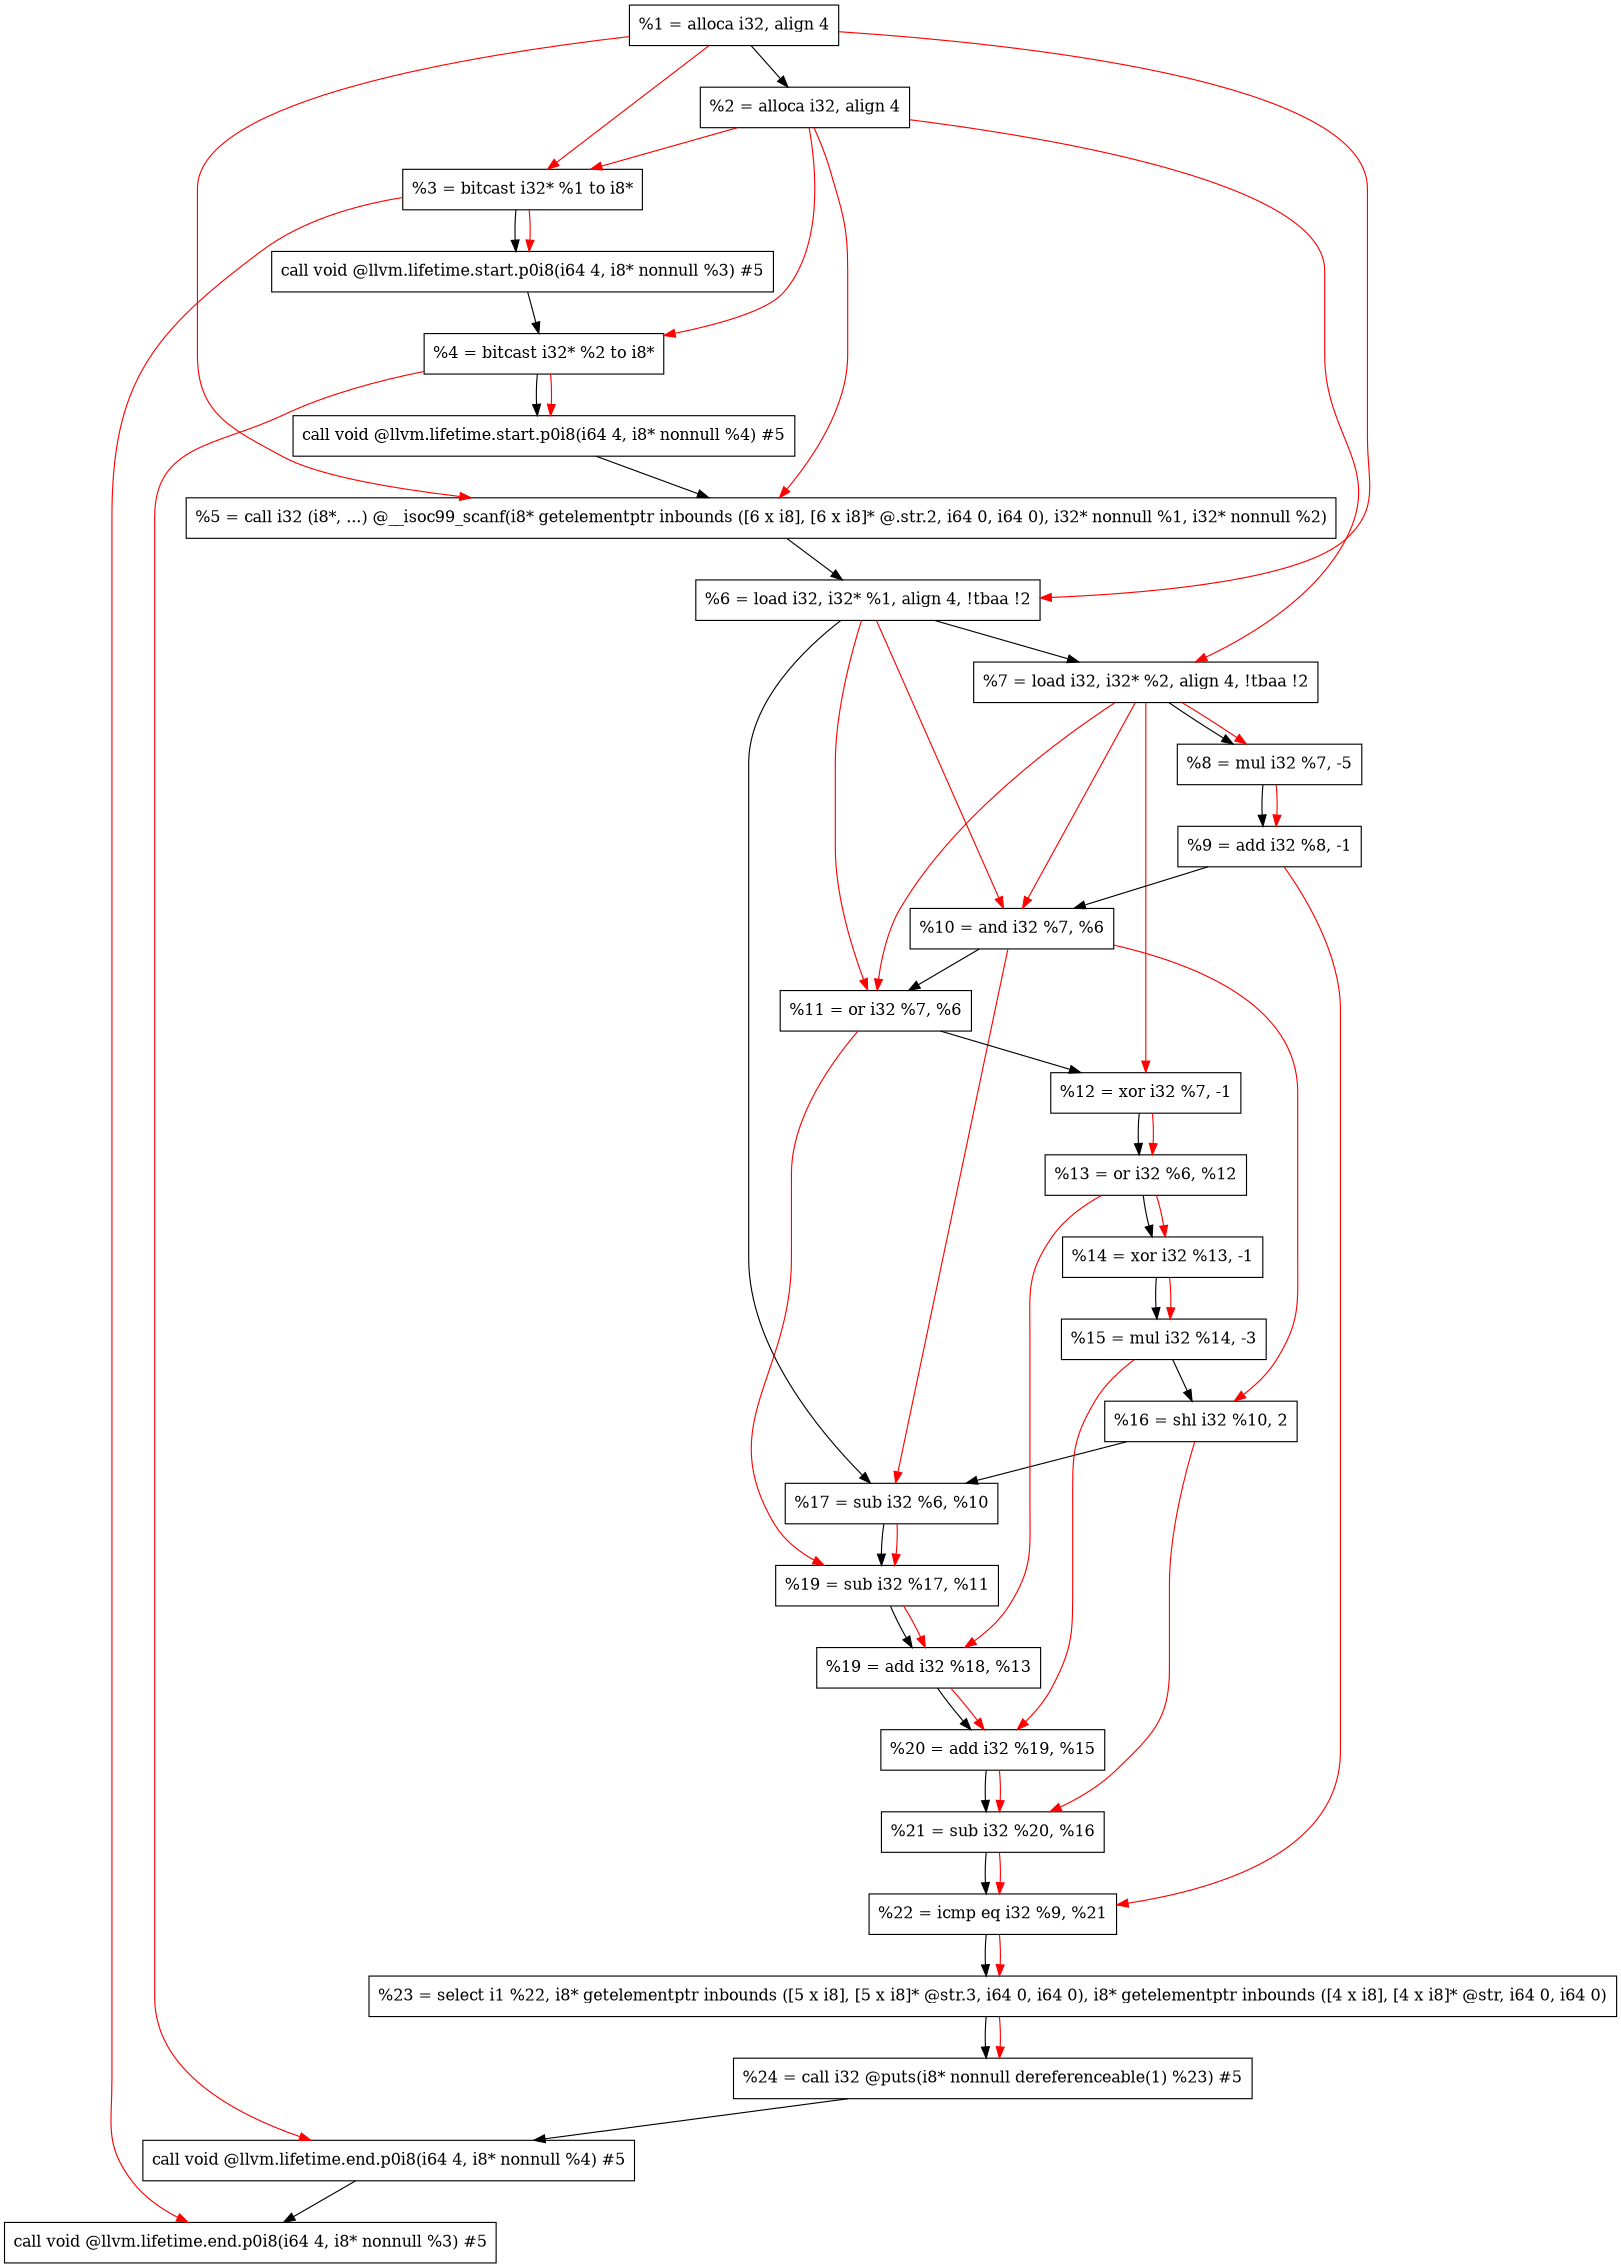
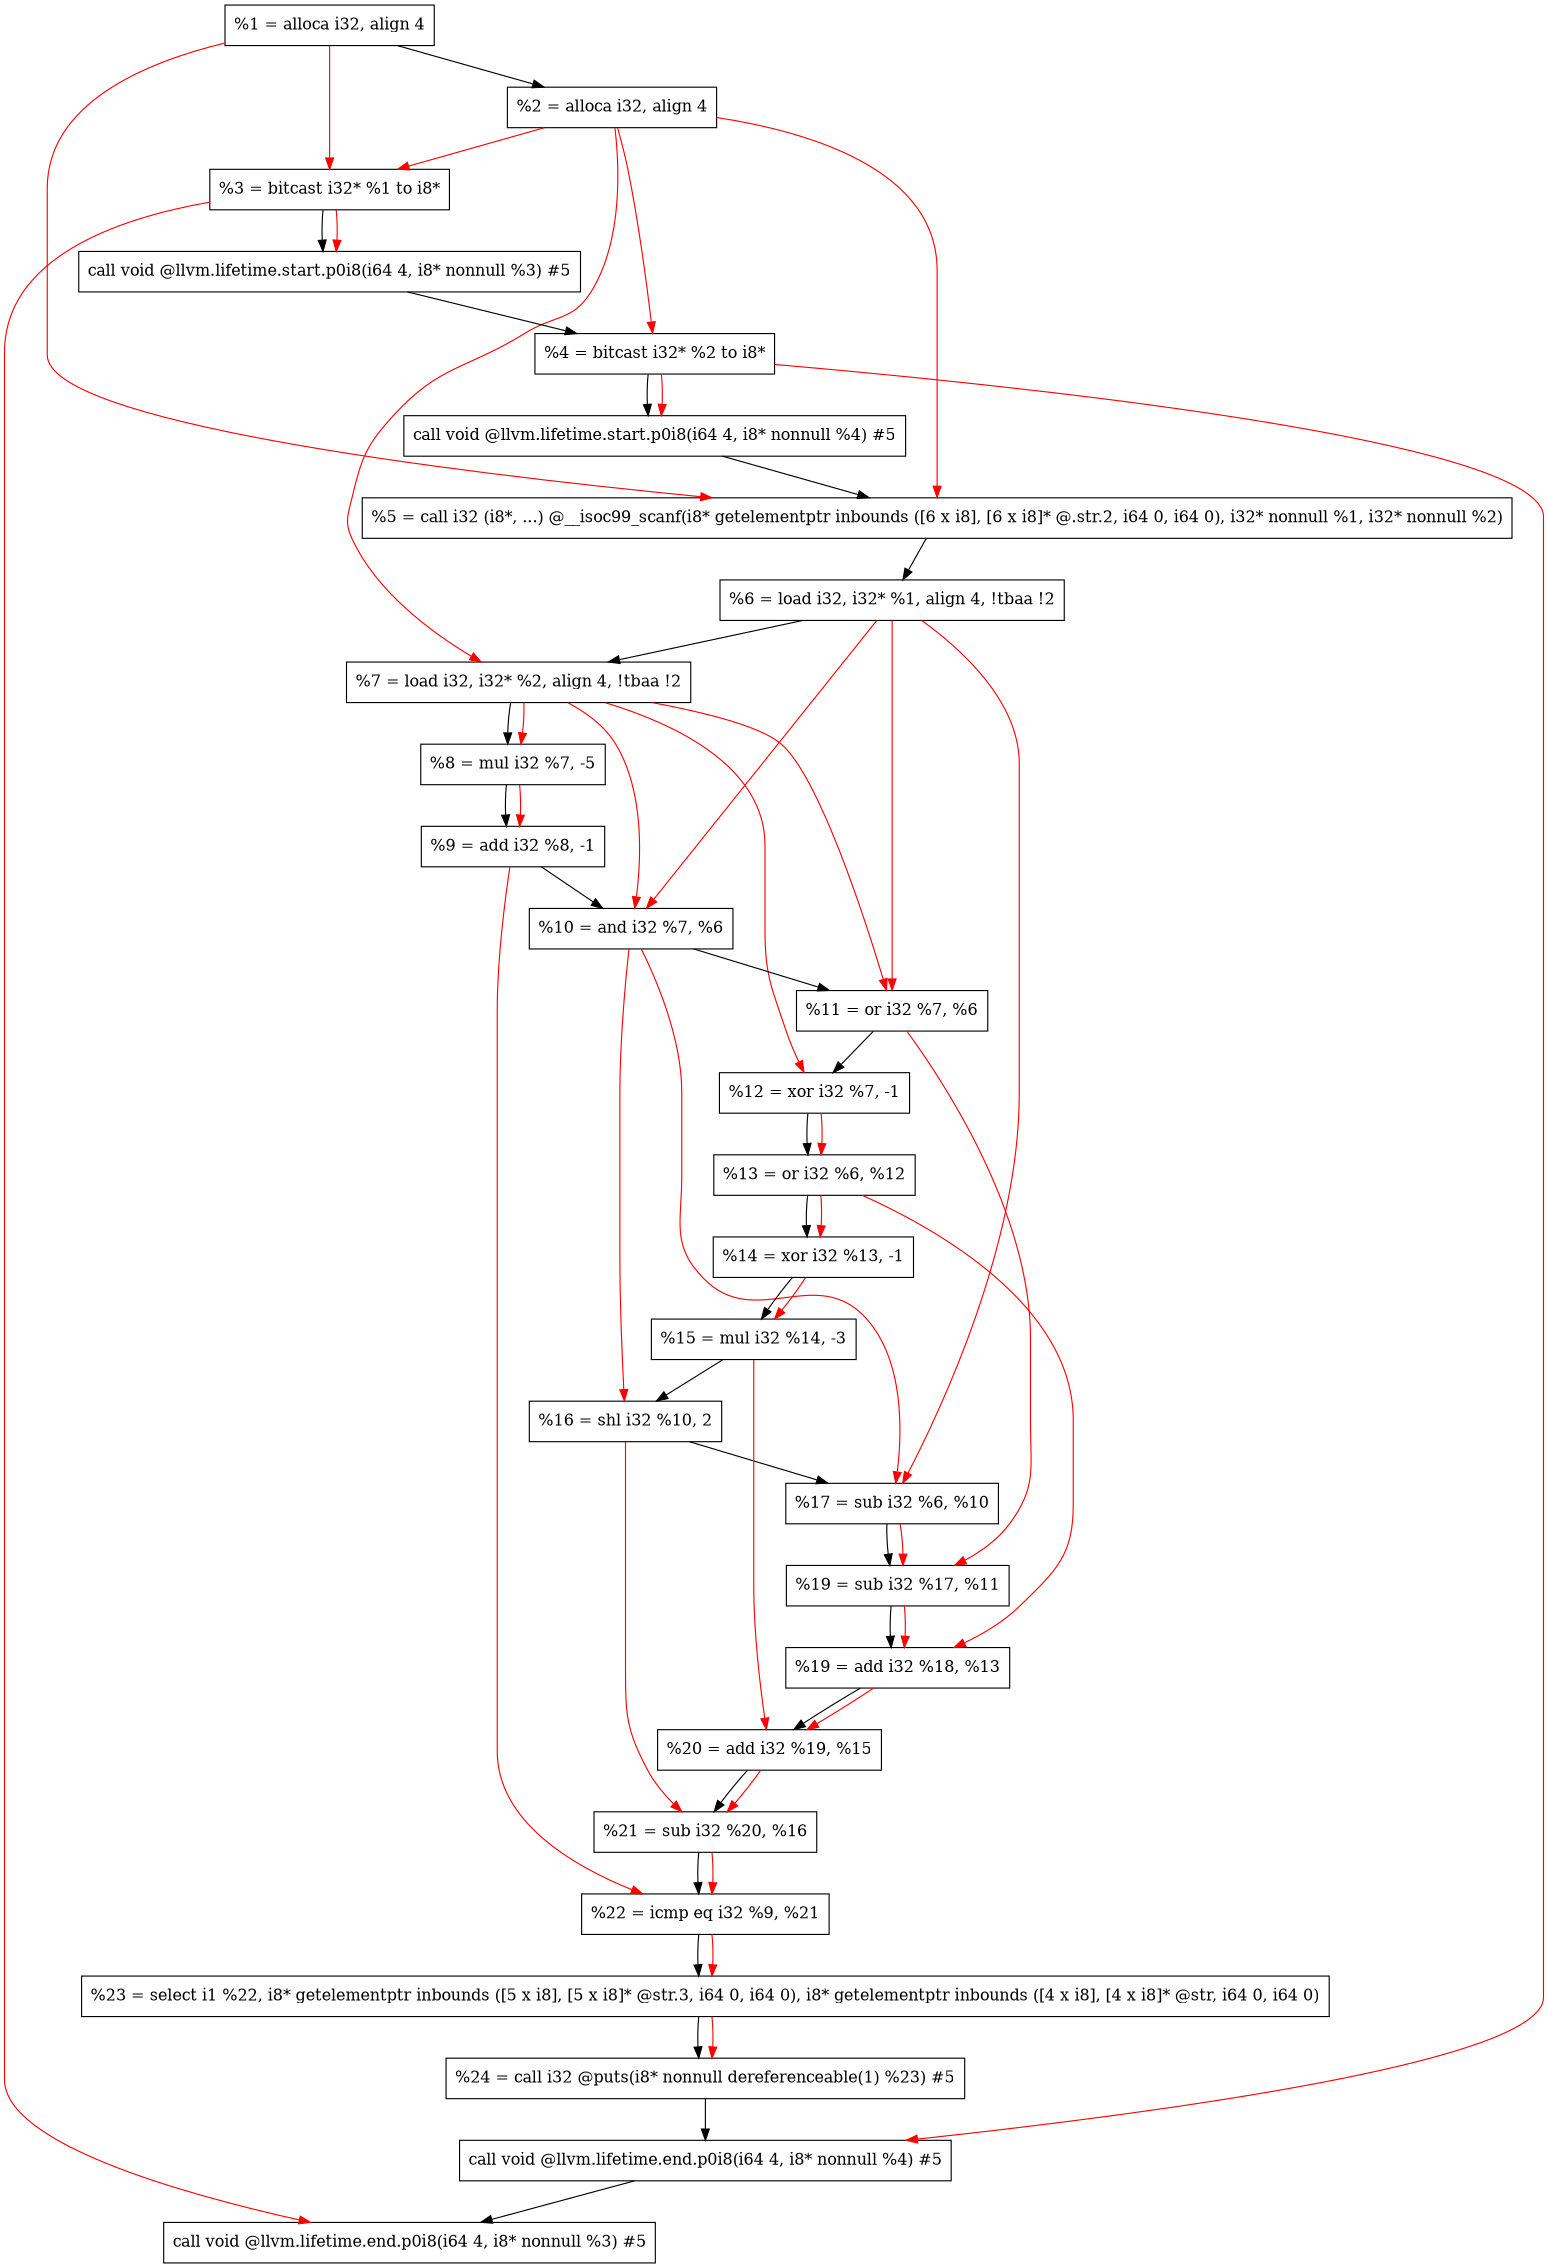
(1367, 232) -> none
(749, 1048) -> (1019, 1038)
